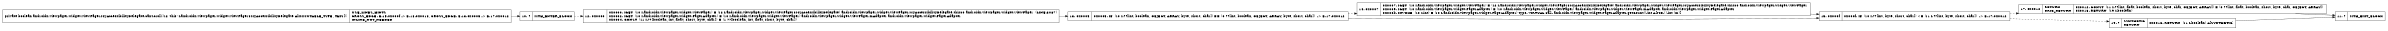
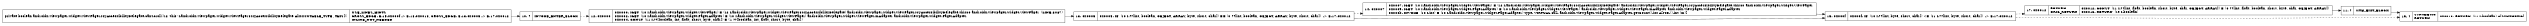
(553, 16) -> (556, 16)
(2284, 19) -> (2394, 12)
